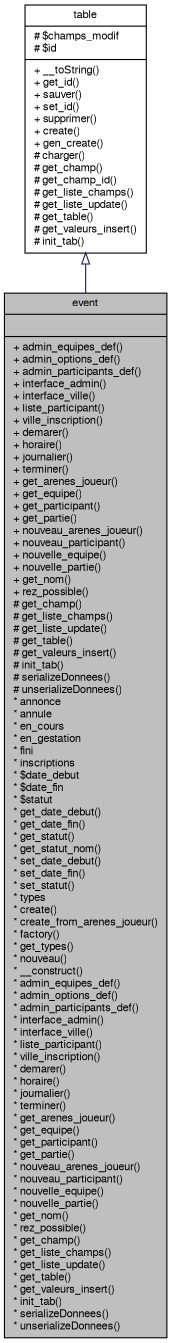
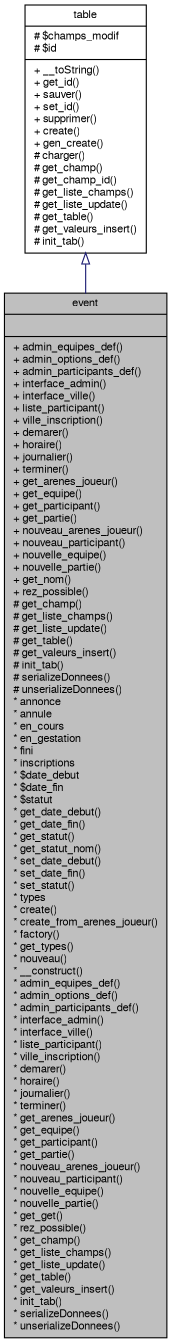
(41, 1216) -> (38, 1216)
